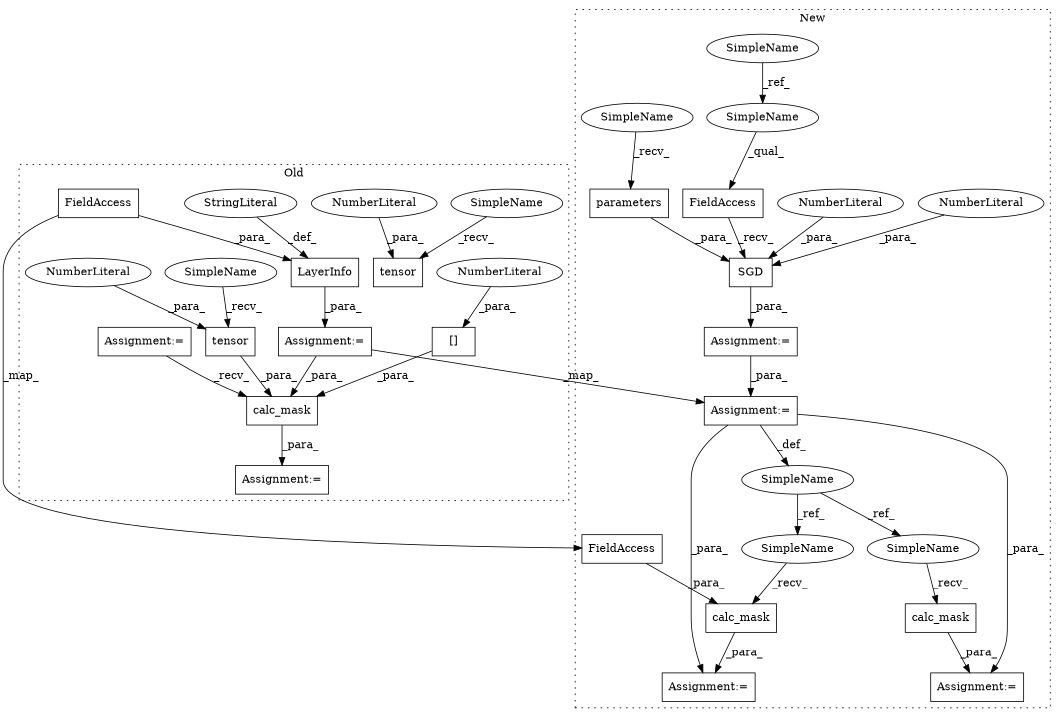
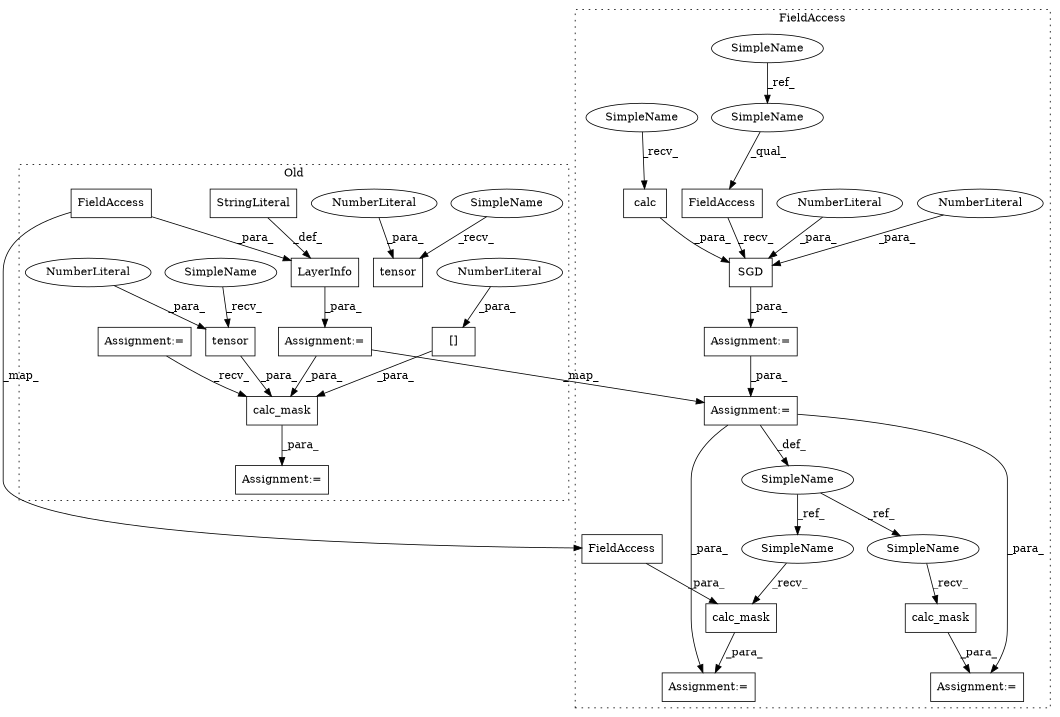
(813, 19) -> (813, 19)
(241, 203) -> (253, 203)
(629, 203) -> (645, 203)
